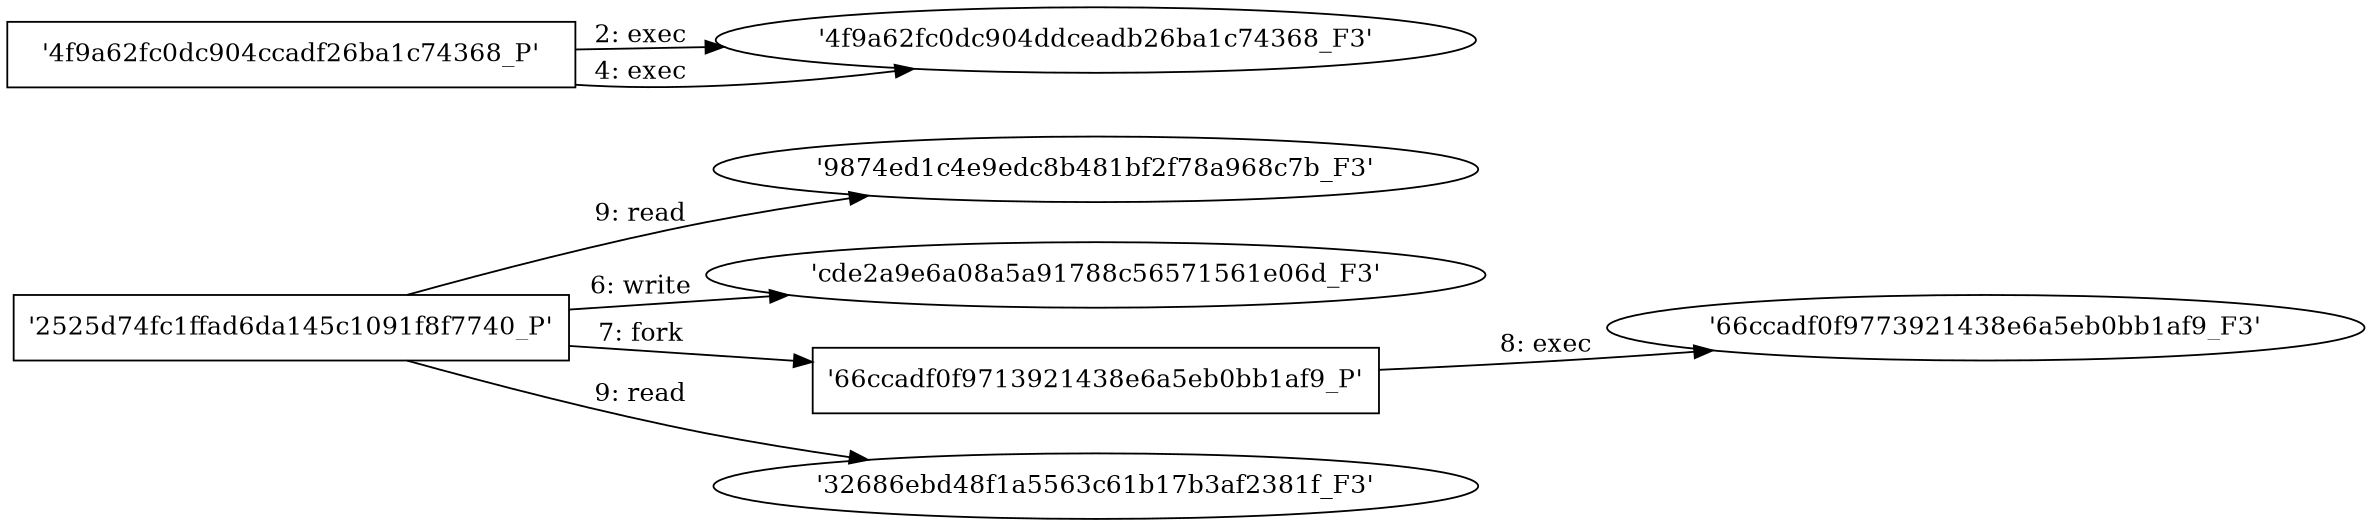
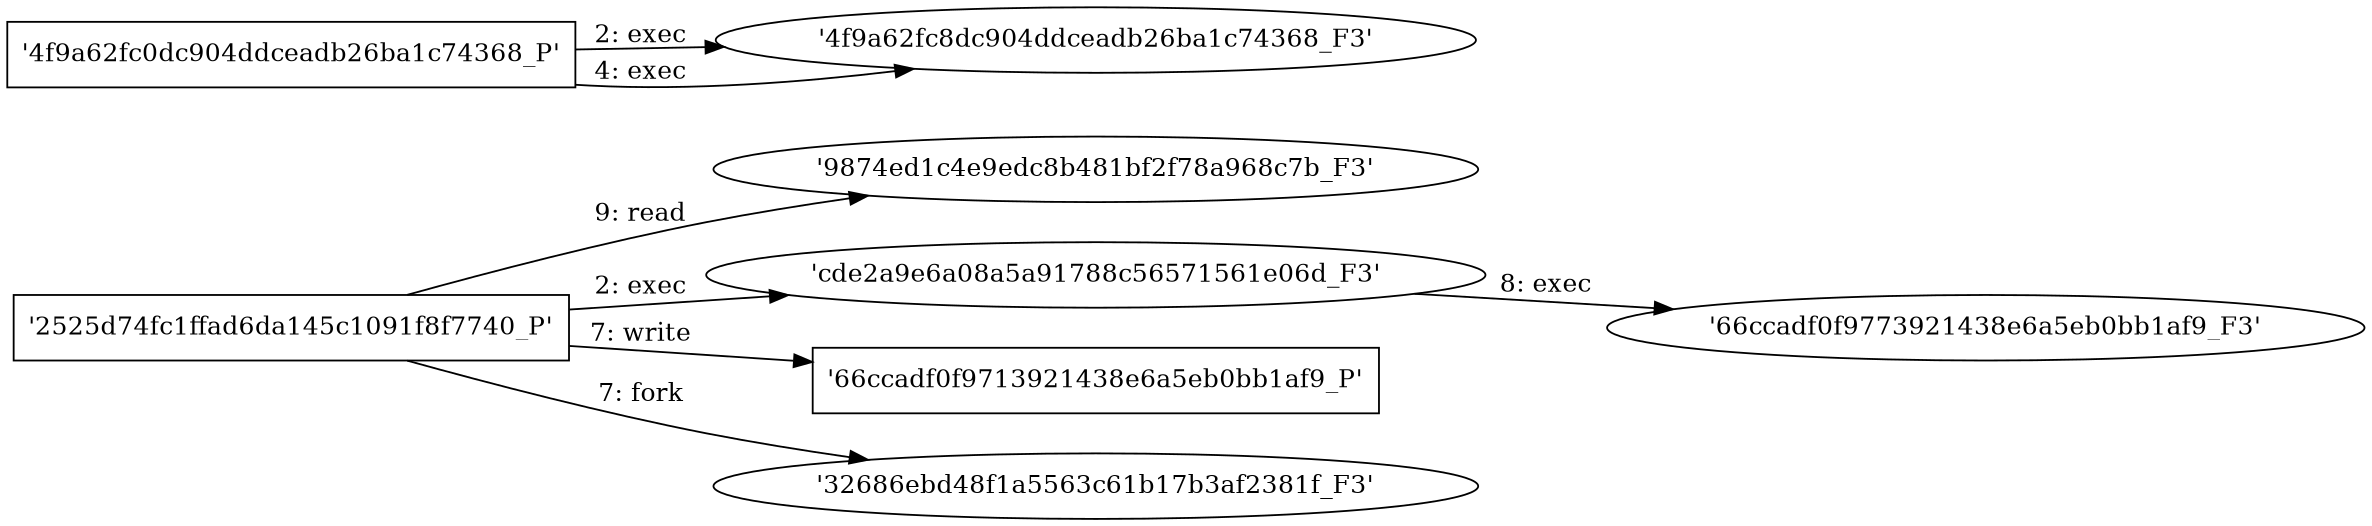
(1096, 40) -> (1096, 40)
(291, 55) -> (291, 55)
(641, 287) -> (641, 287)
(641, 334) -> (641, 334)
(1537, 362) -> (1535, 301)
(641, 394) -> (641, 394)
